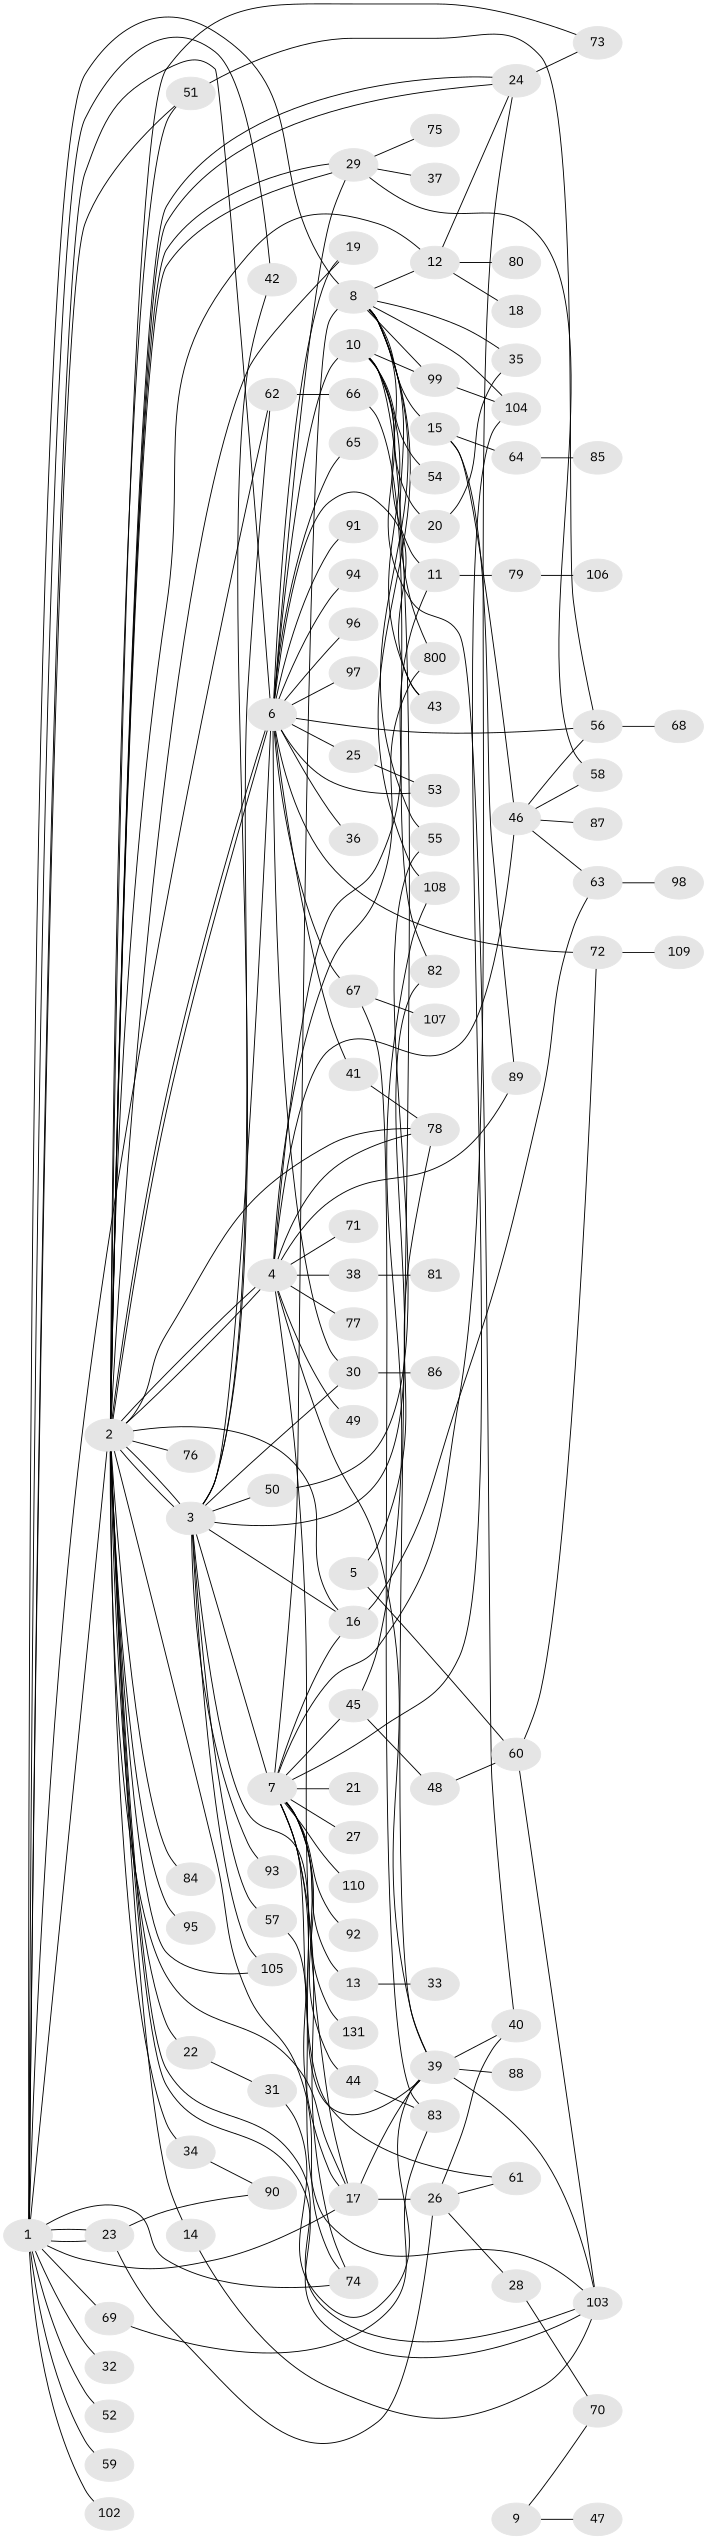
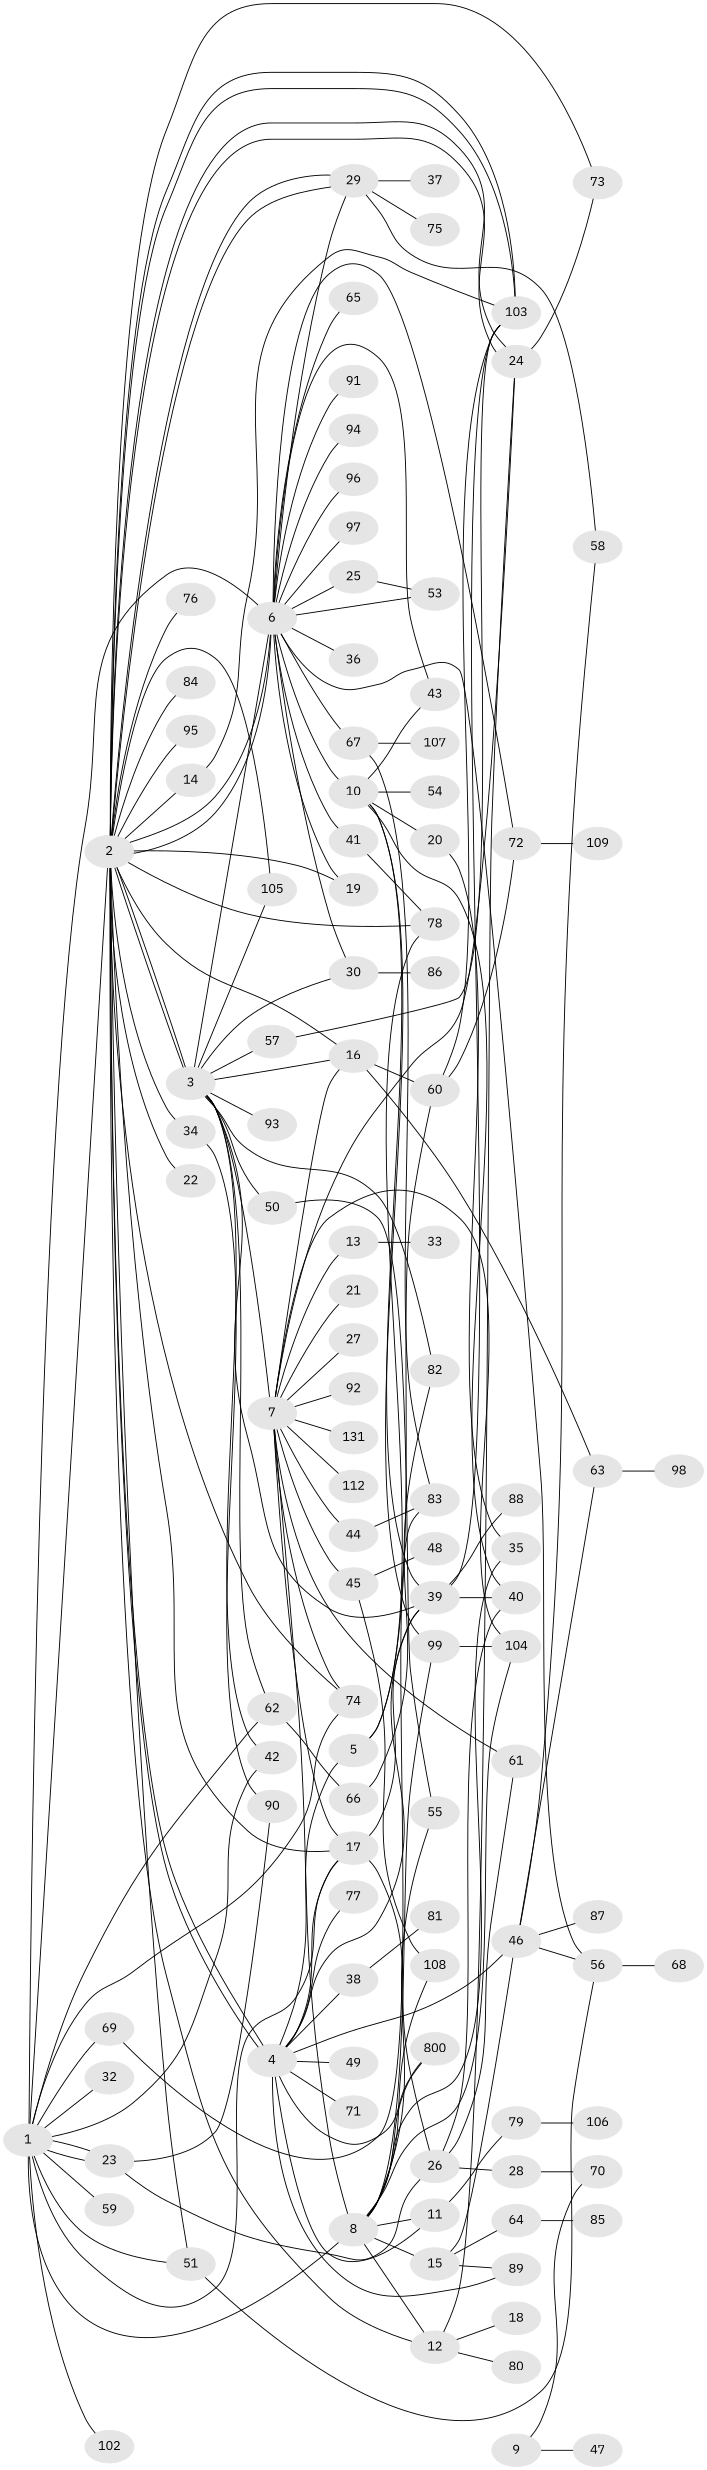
(325, 1176) -> (303, 1961)
(476, 1772) -> (394, 1073)
(354, 1886) -> (354, 1486)
(272, 2091) -> none
(109, 2416) -> none
